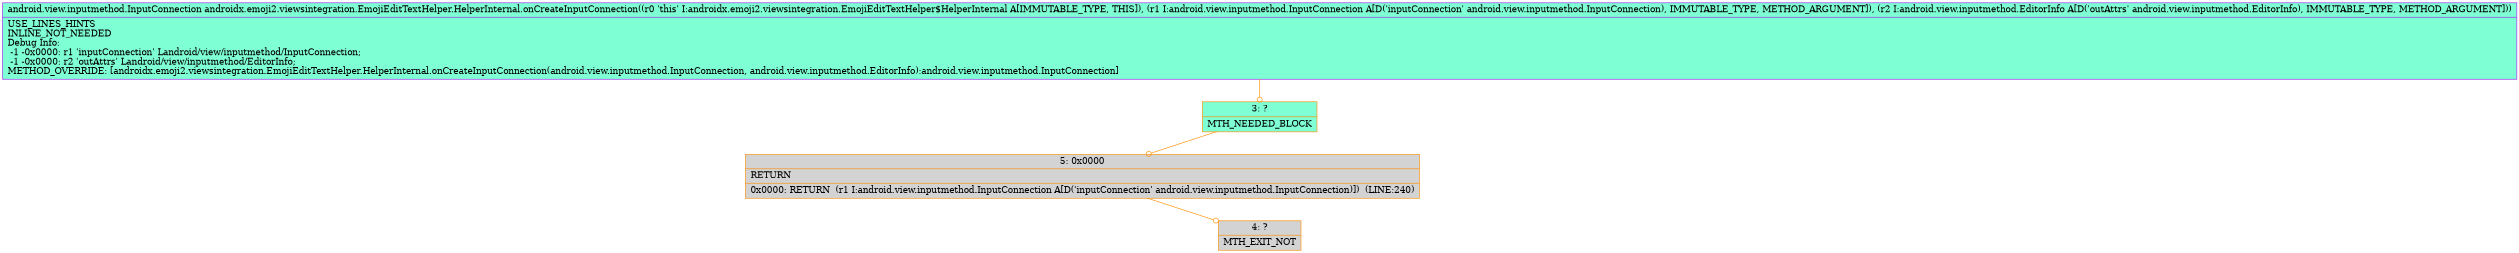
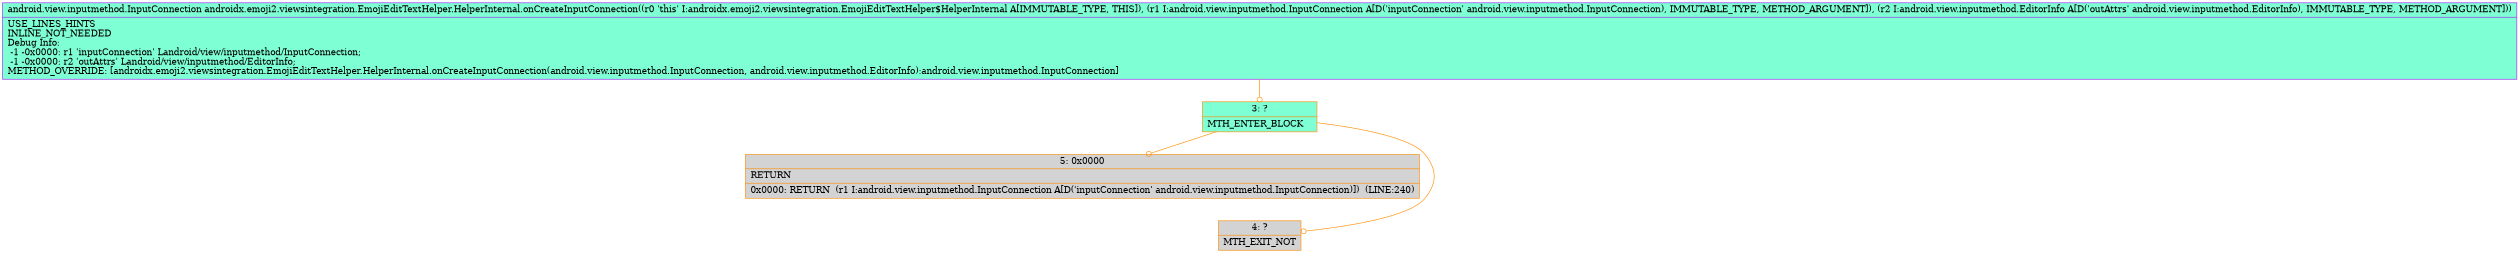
(1260, 124) -> (1256, 124)
(1180, 209) -> (1434, 182)
